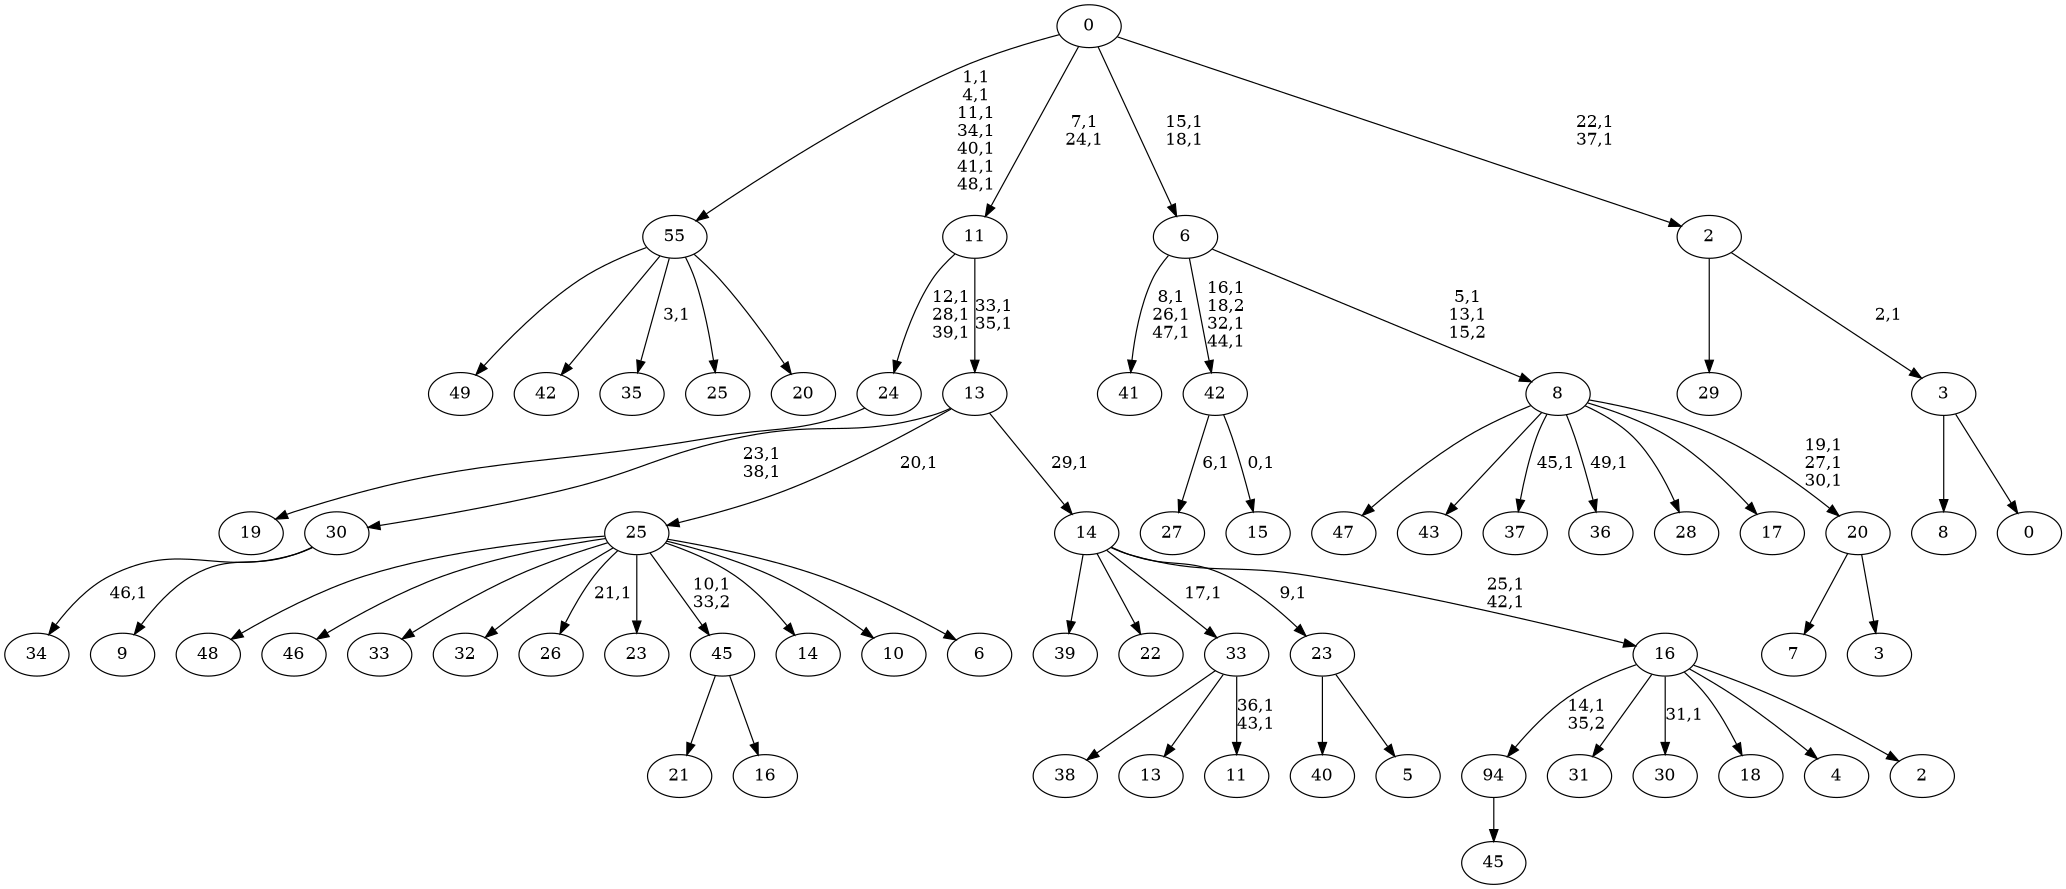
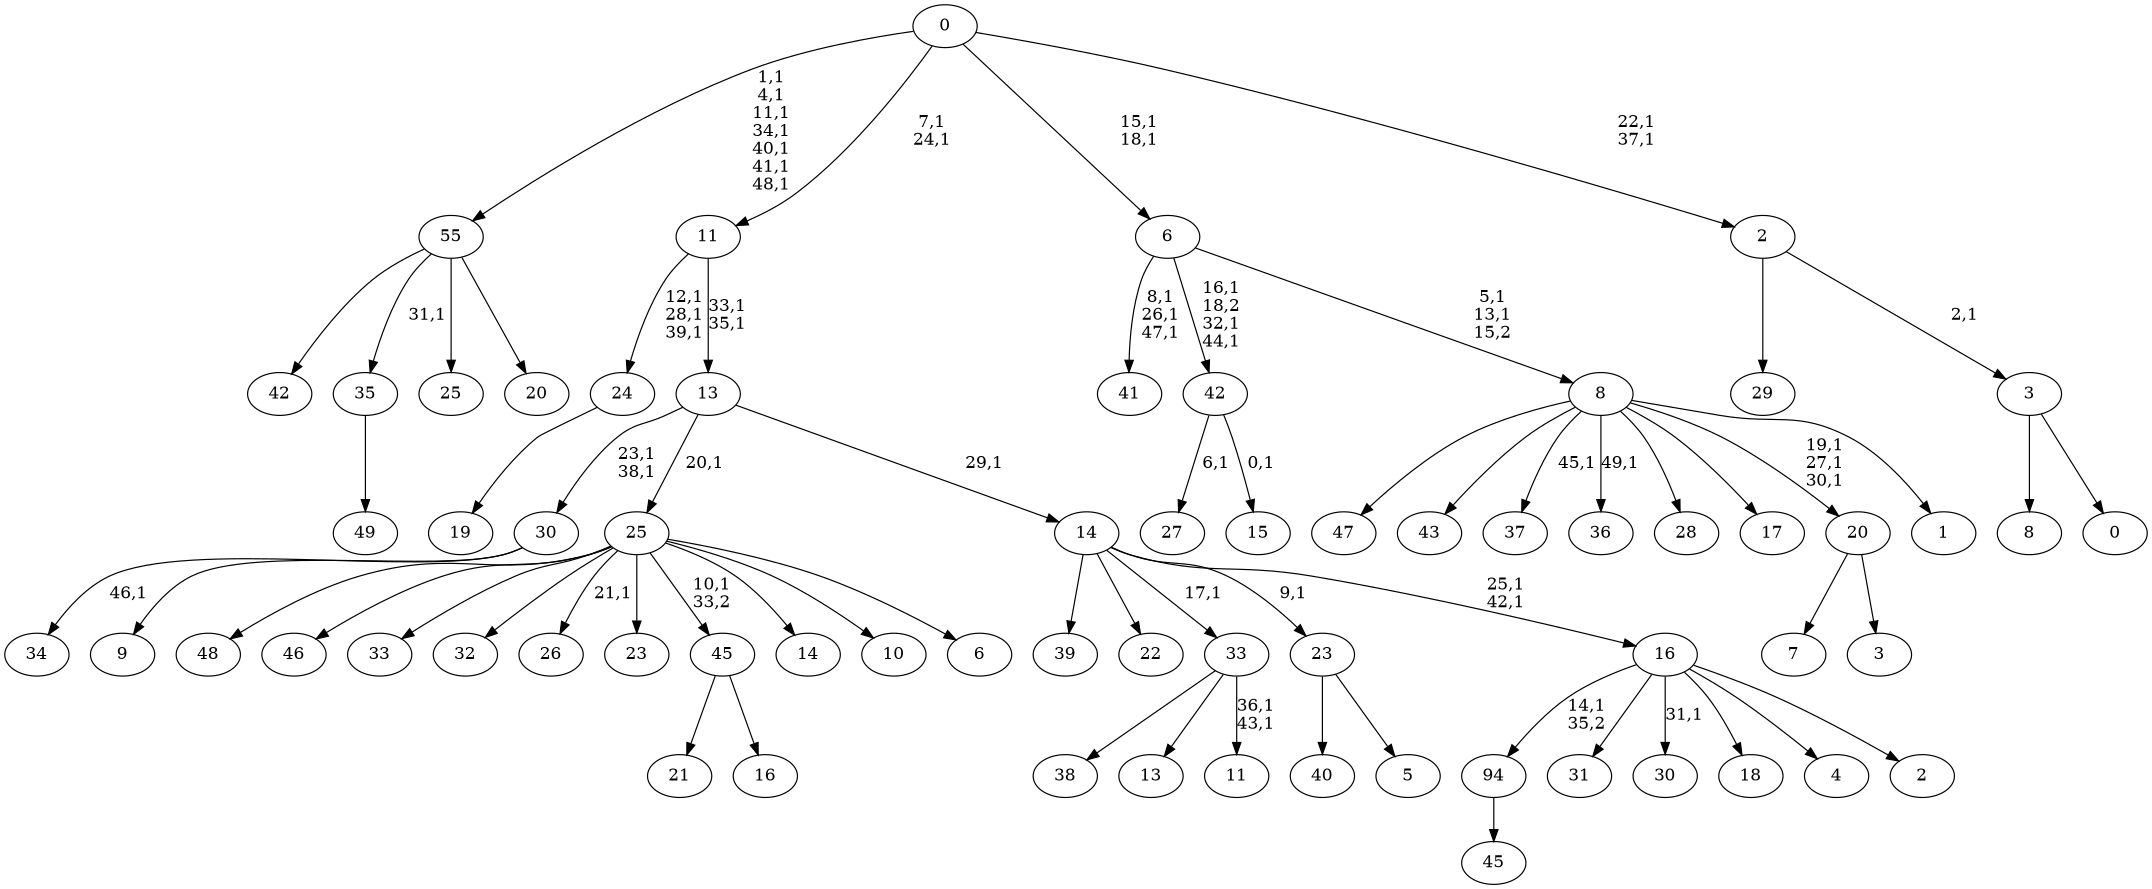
(558, 296) -> (365, 458)
(677, 315) -> (427, 315)
none -> (1944, 533)
